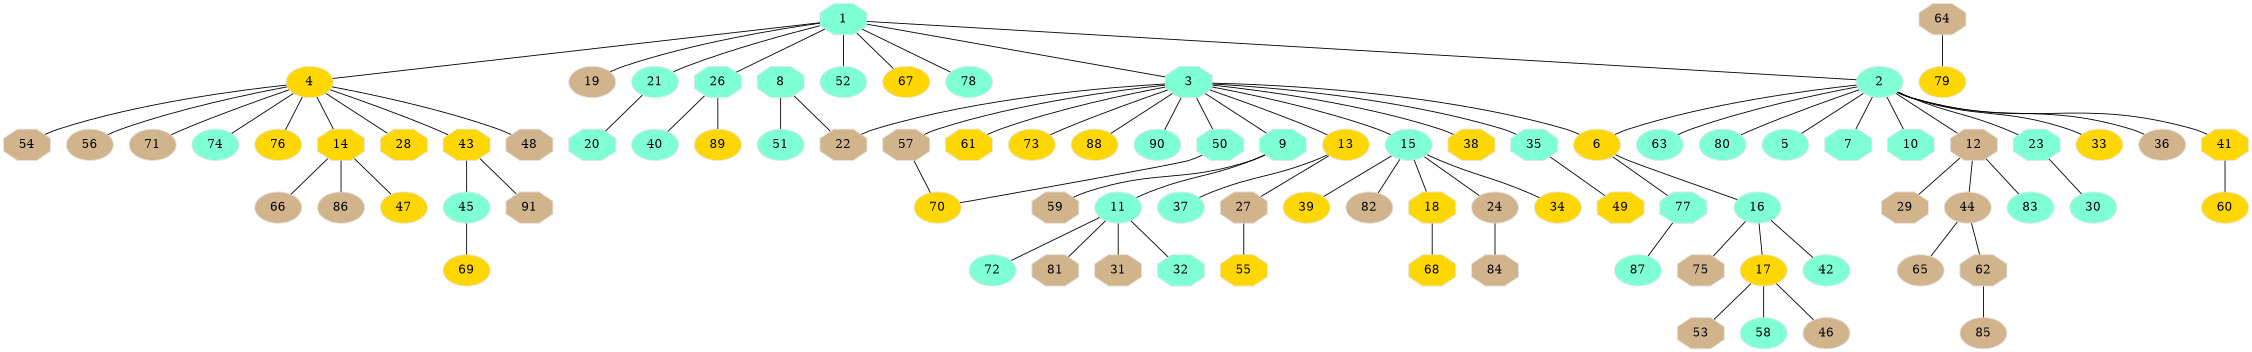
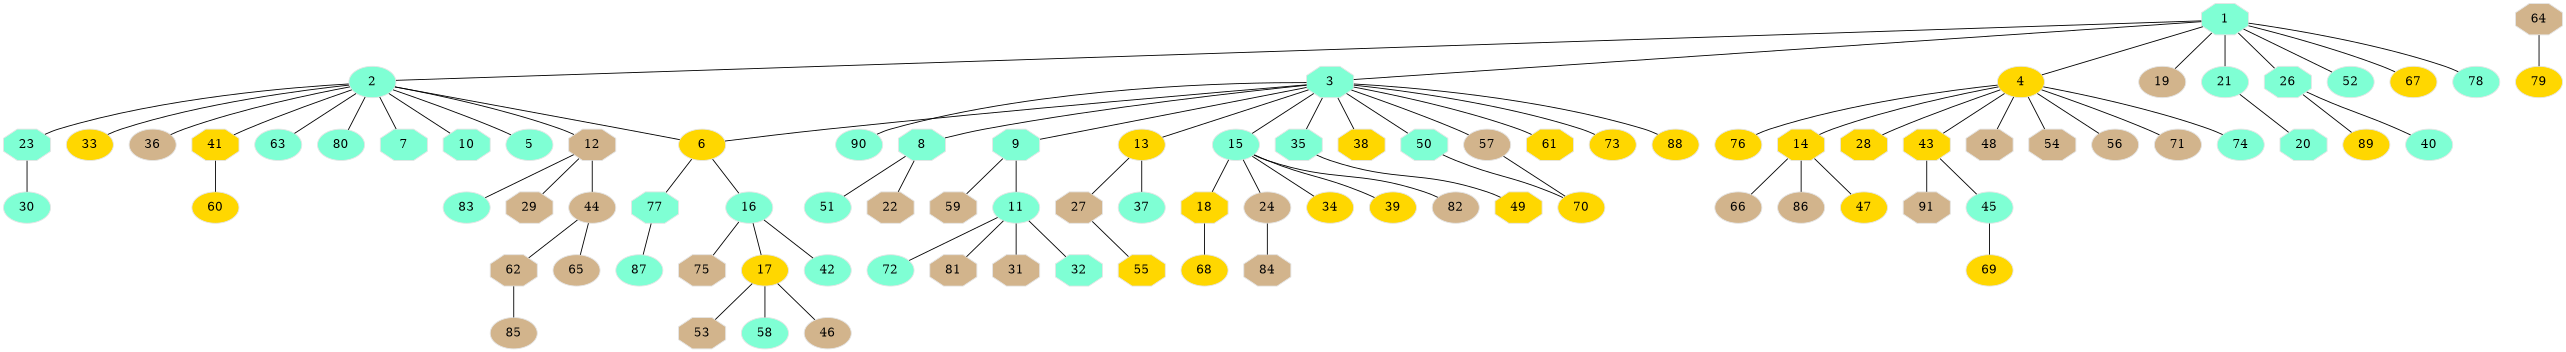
(1012, 100) -> (1125, 107)
(906, 145) -> (1487, 145)
(1432, 270) -> (1205, 270)
